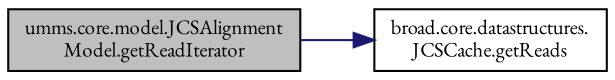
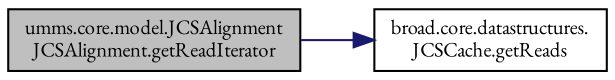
(154, 40) -> (154, 40)
